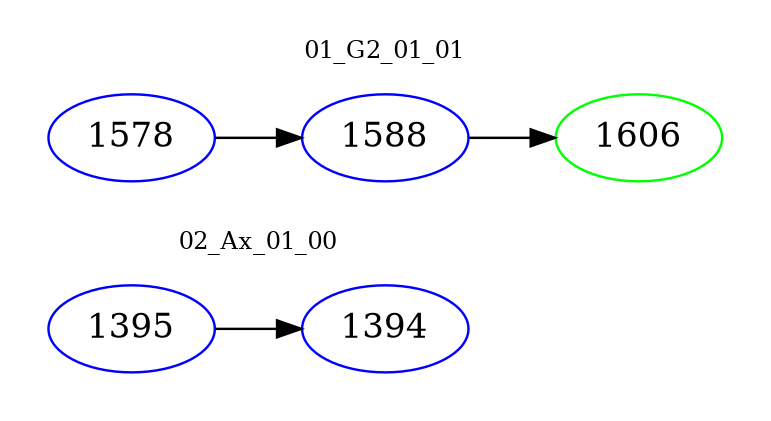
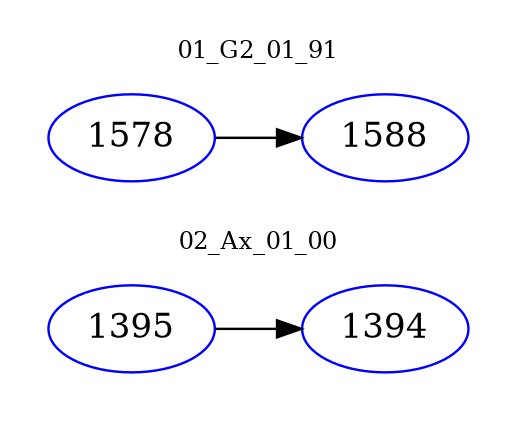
(385, 52) -> (258, 52)
(639, 138) -> none
